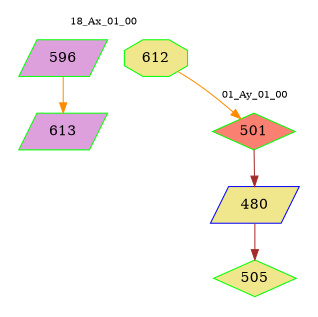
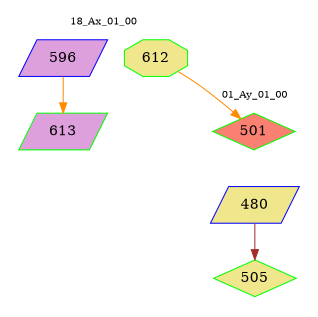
(63, 58) -> (63, 58)
(254, 163) -> none
